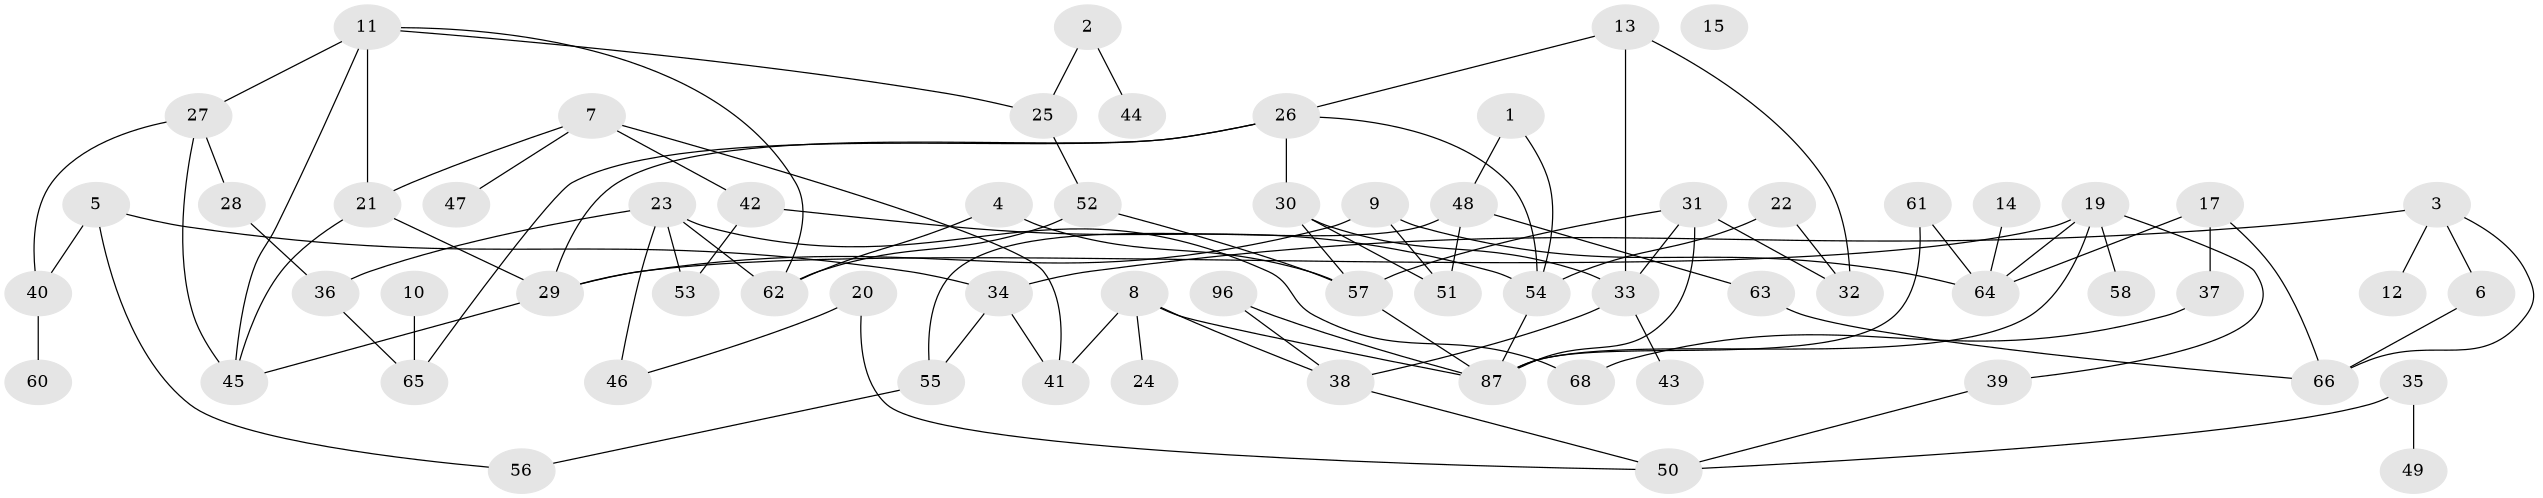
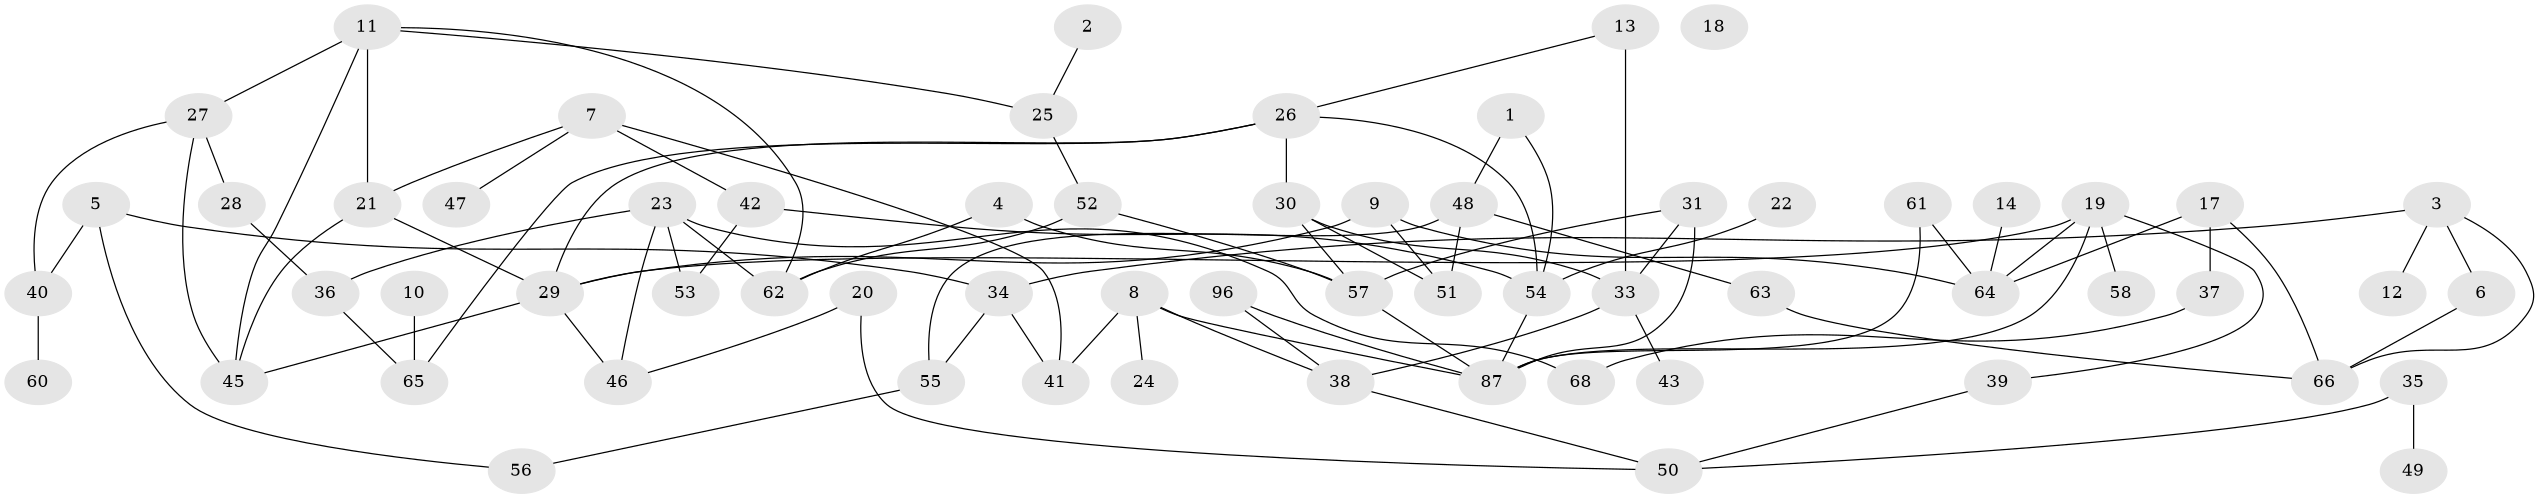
(1714, 27) -> (1714, 27)
(1132, 116) -> none
(1850, 294) -> none
none -> (584, 338)
